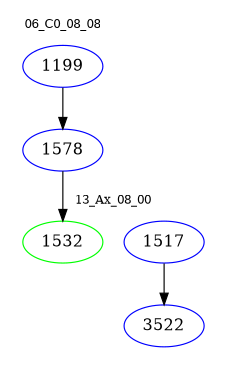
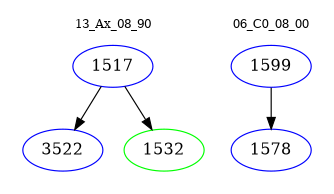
(63, 25) -> (271, 25)
(63, 66) -> (271, 66)
(63, 197) -> (135, 103)
(113, 201) -> (113, 25)
